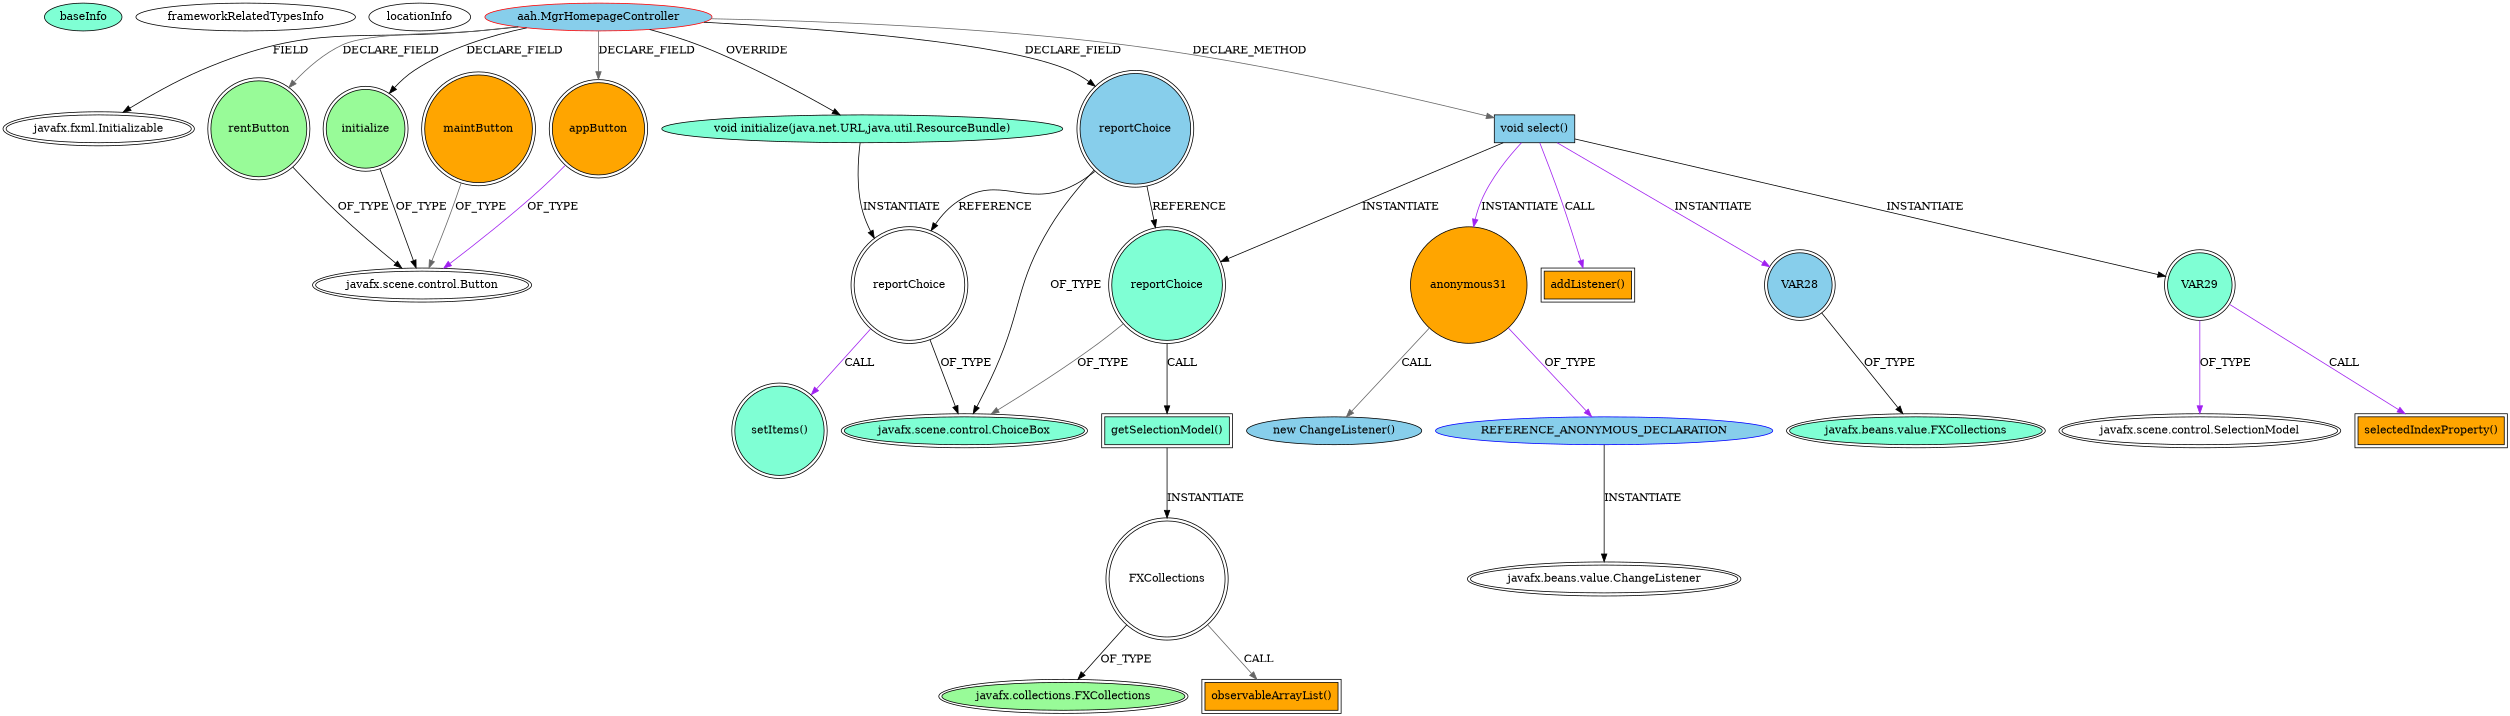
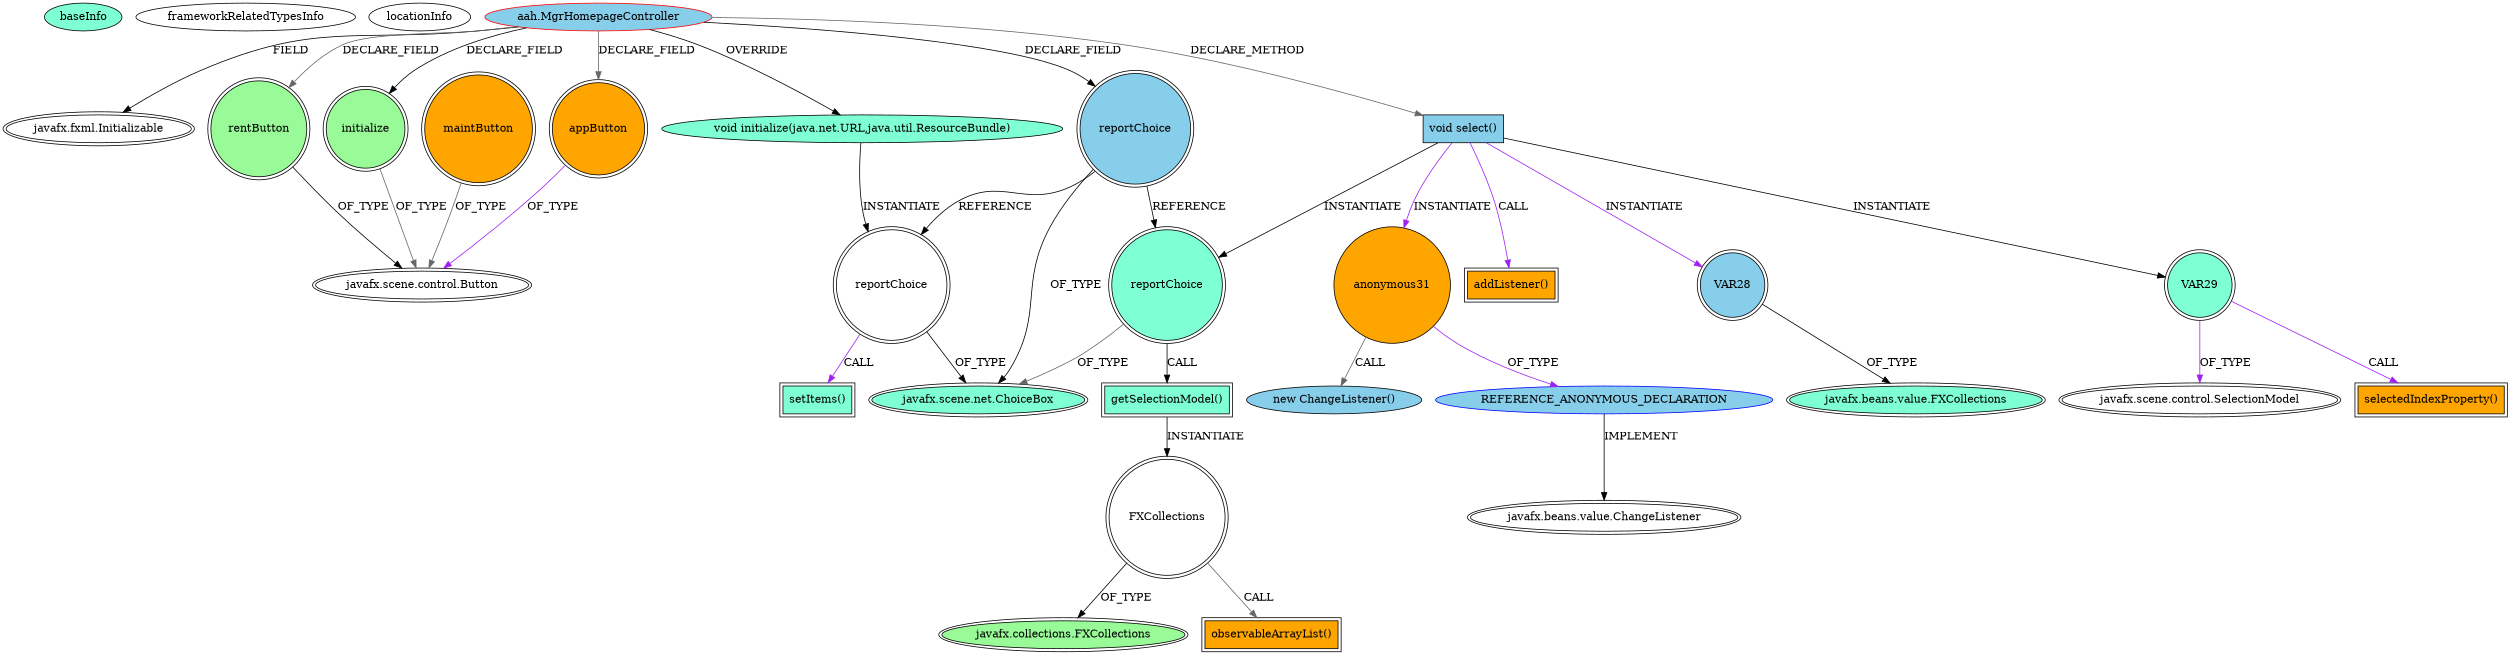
(397, 215) -> (397, 215)
(779, 431) -> (817, 400)
(964, 431) -> (978, 400)
(1643, 498) -> (1641, 437)
